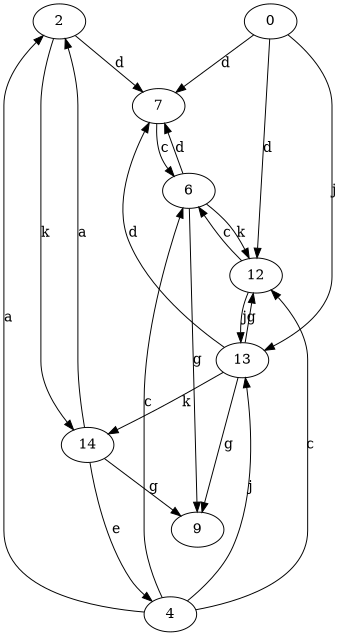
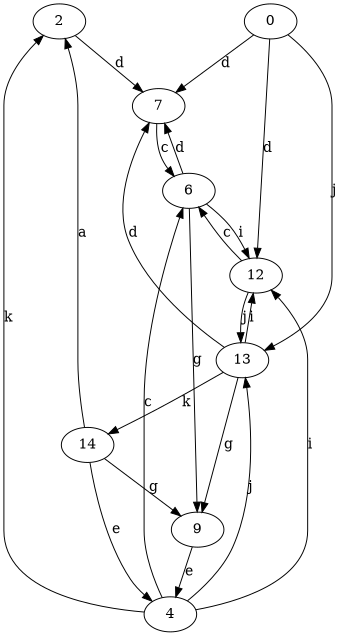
(41, 233) -> none
(241, 233) -> (241, 233)
(8, 318) -> (8, 318)
(252, 318) -> (252, 318)
(310, 445) -> (310, 445)
none -> (186, 567)
